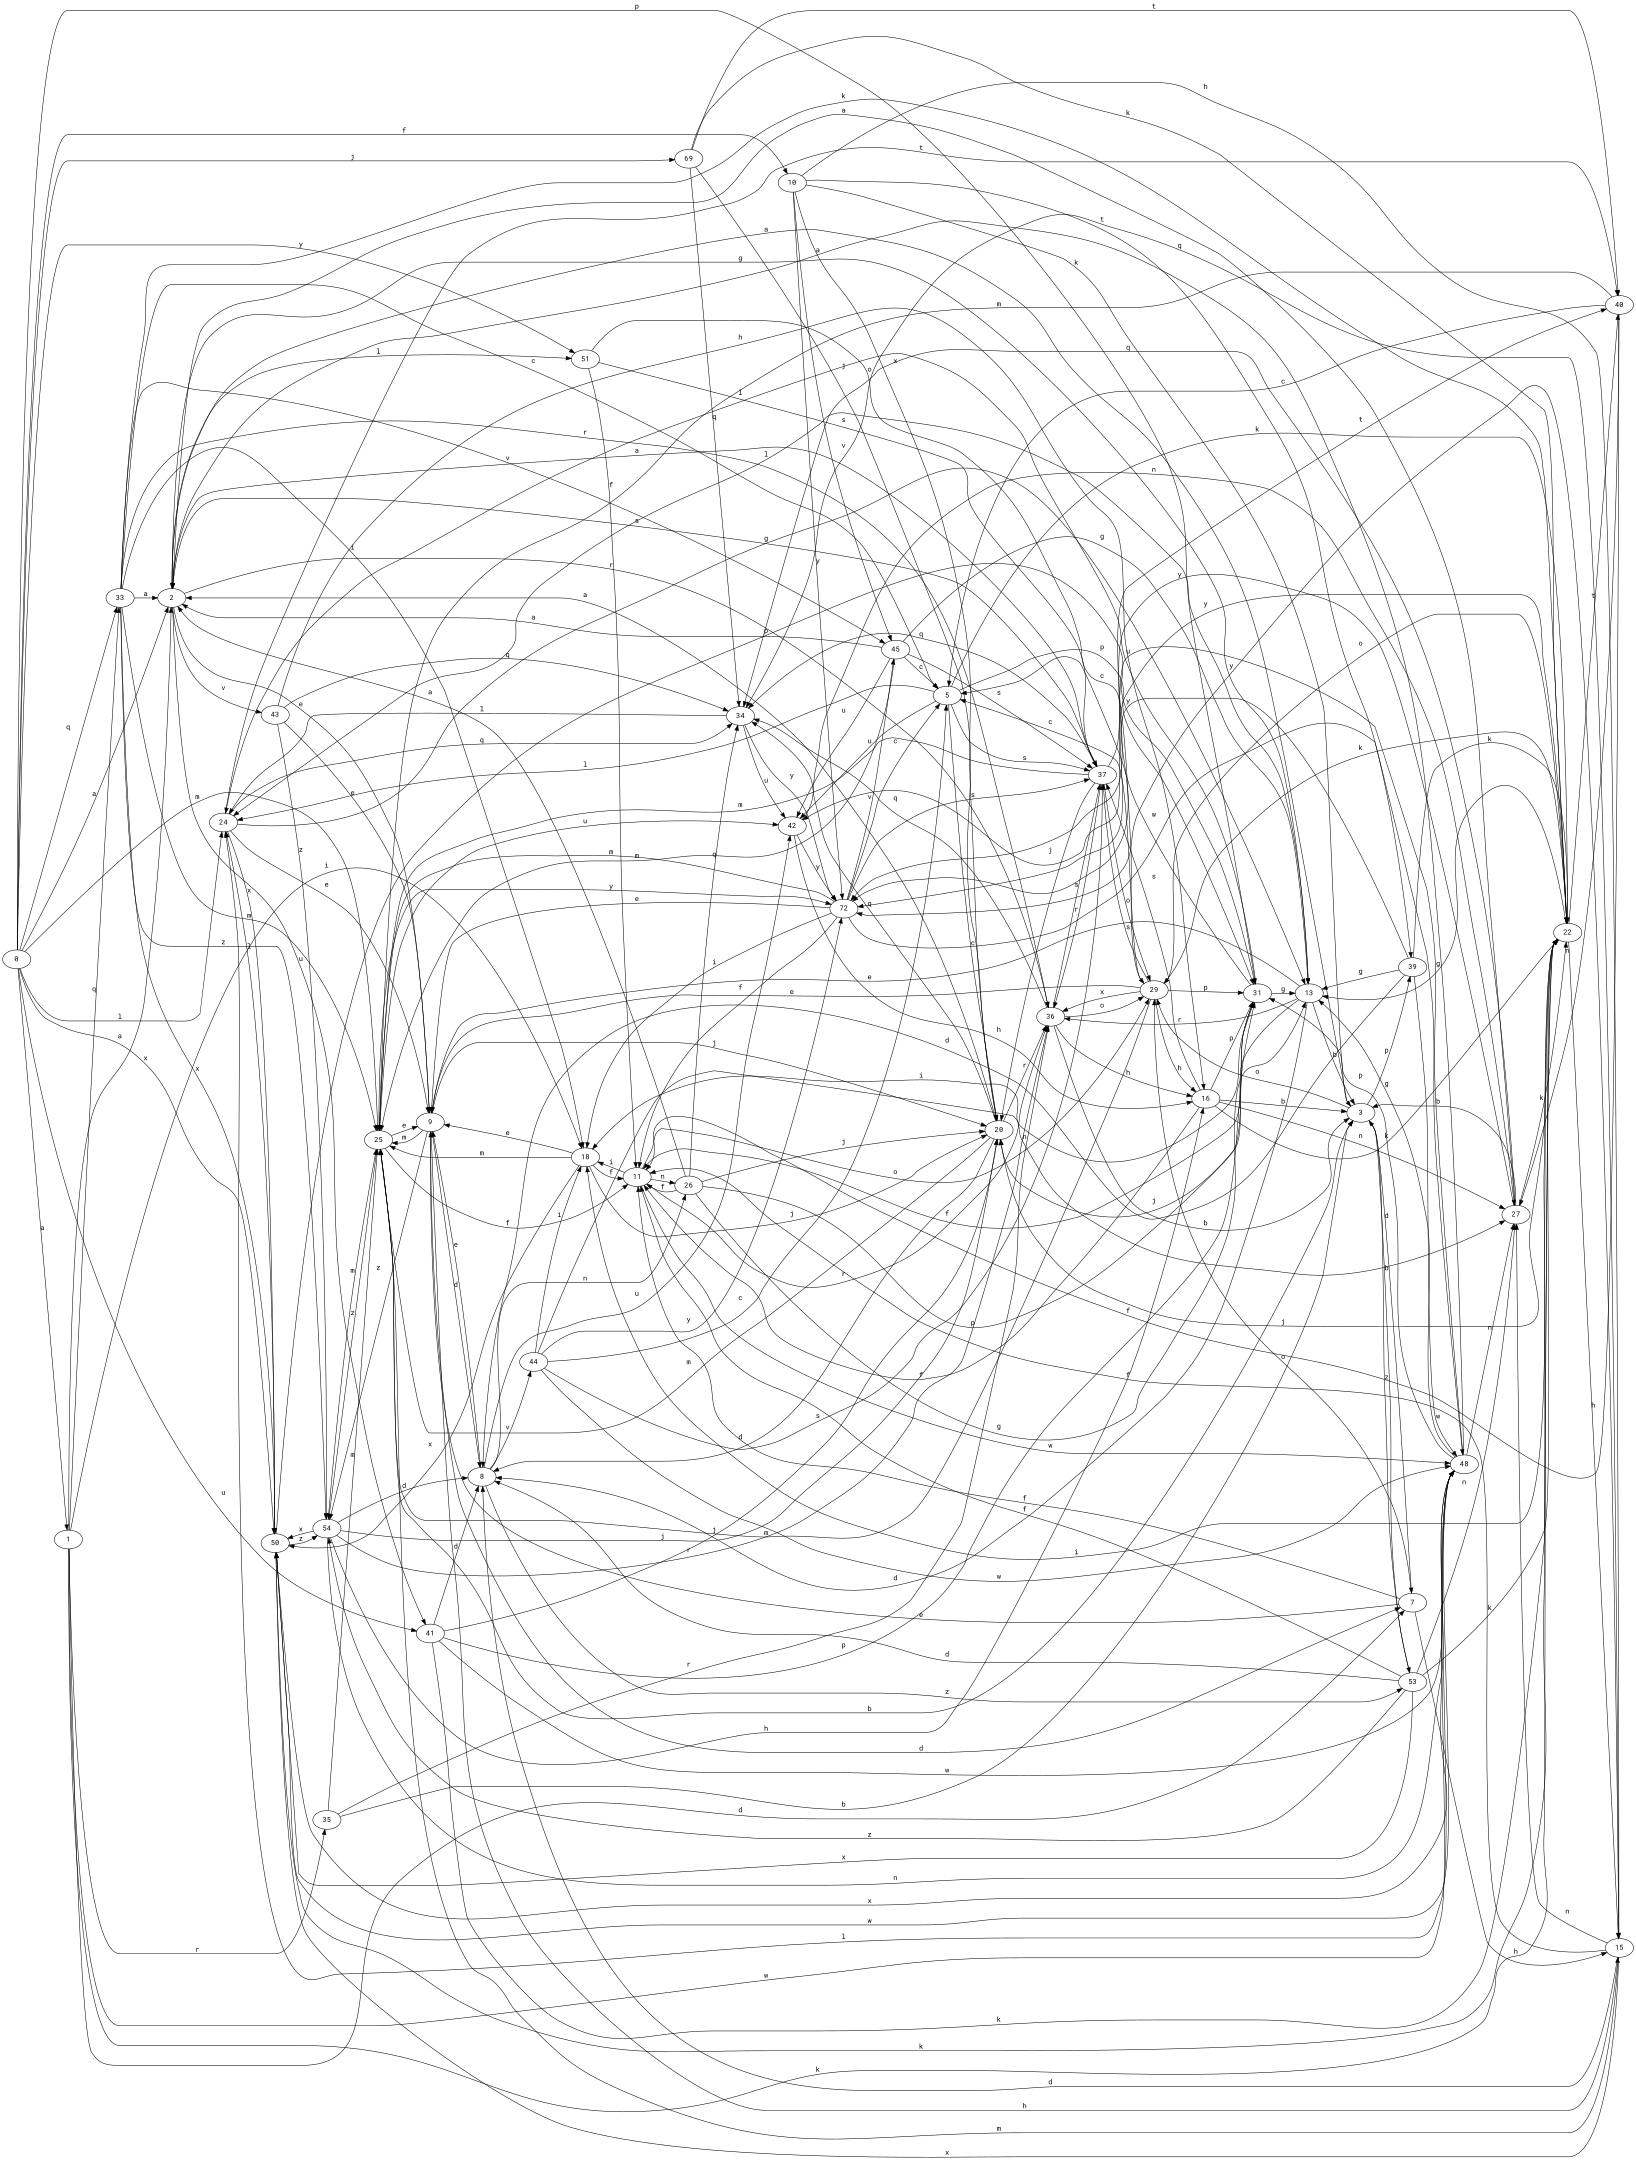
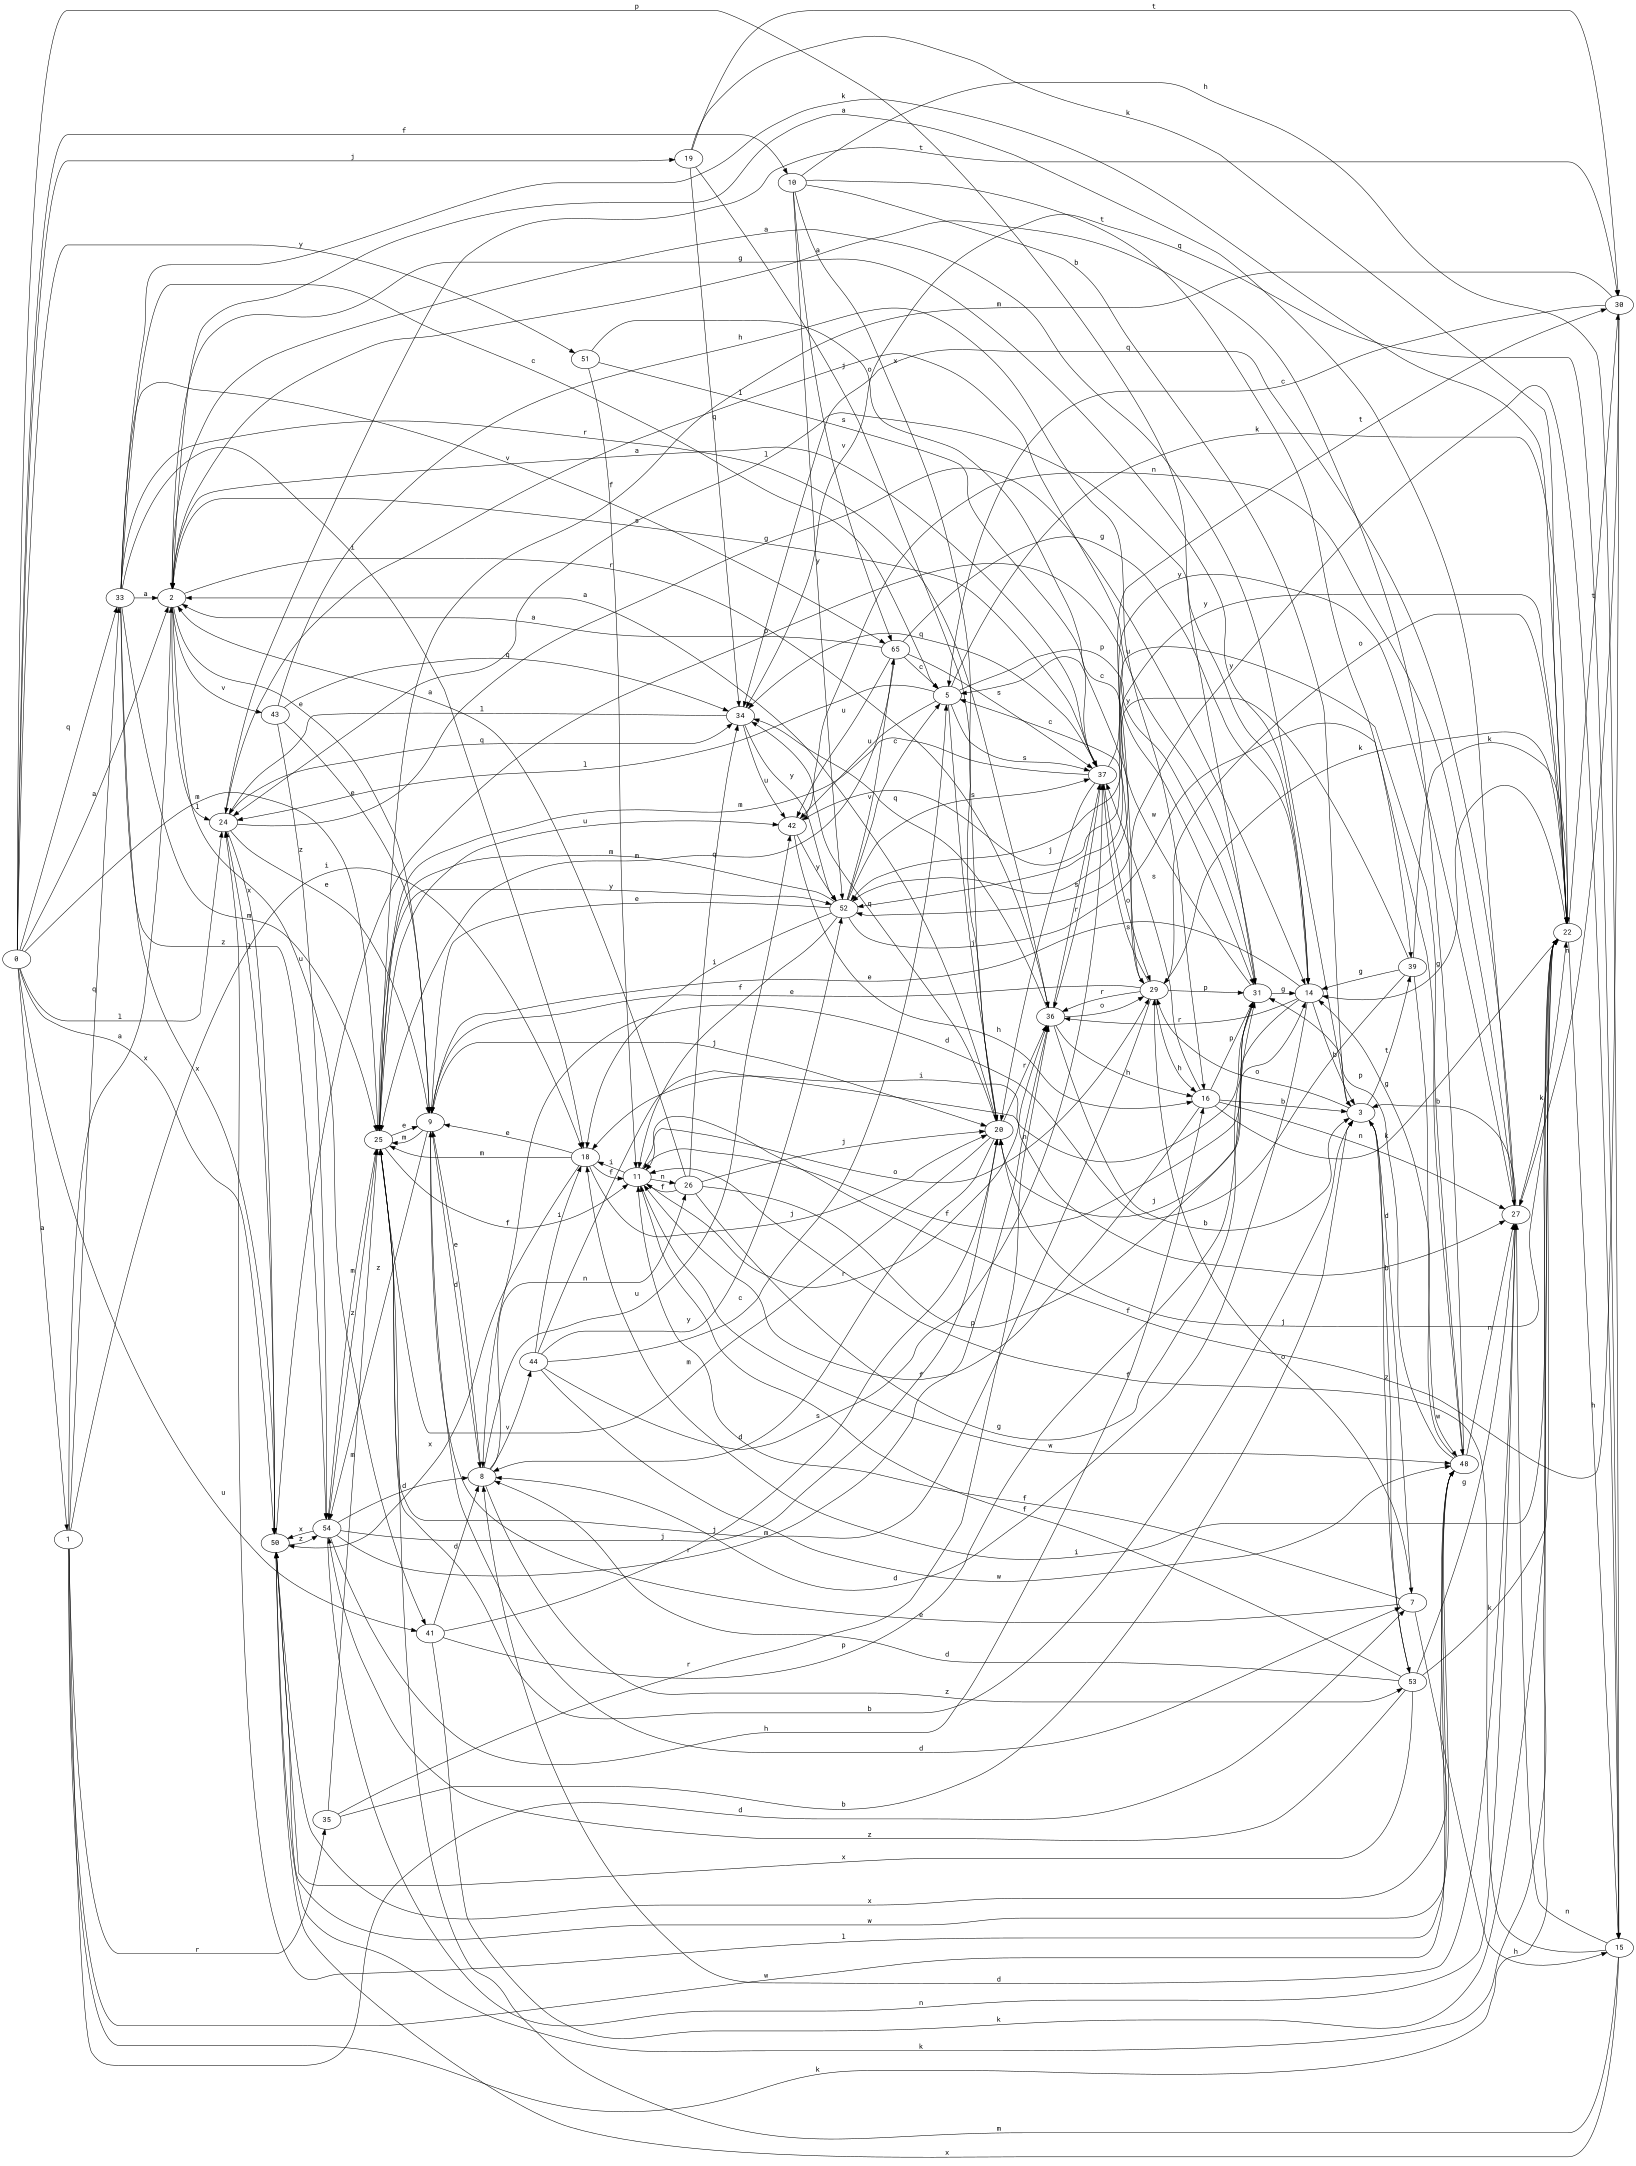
(689, 159) -> (689, 159)
(1077, 263) -> (1077, 263)
(1619, 305) -> (1619, 305)
(290, 366) -> (175, 717)
(896, 650) -> (896, 650)
(844, 909) -> (844, 909)
(973, 943) -> (973, 943)
(1102, 992) -> (1102, 992)
(1309, 993) -> (1309, 993)
(1387, 1050) -> (1387, 1050)
(1464, 1482) -> (1464, 1482)
(1034, 1775) -> none
(950, 1880) -> (1097, 2000)
(695, 2084) -> none
(892, 2090) -> (1176, 1982)
